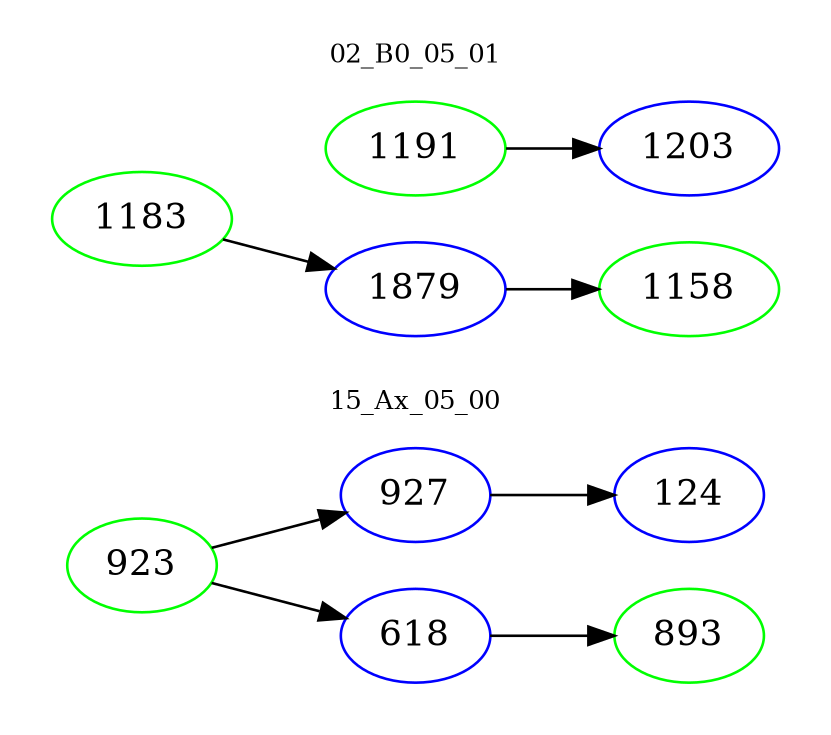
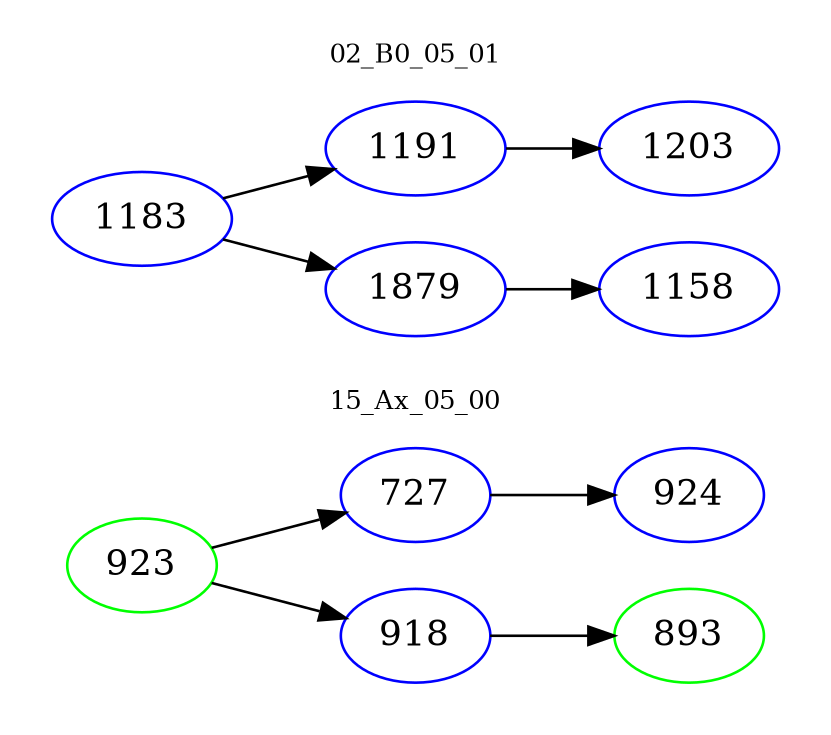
(416, 149) -> (416, 149)
none -> (266, 187)
(142, 219) -> (142, 219)
(689, 289) -> (689, 289)
(416, 495) -> (416, 495)
(689, 495) -> (689, 495)
(416, 636) -> (416, 636)
